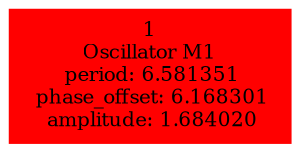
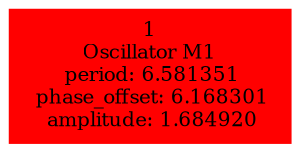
(150, 120) -> (150, 120)
